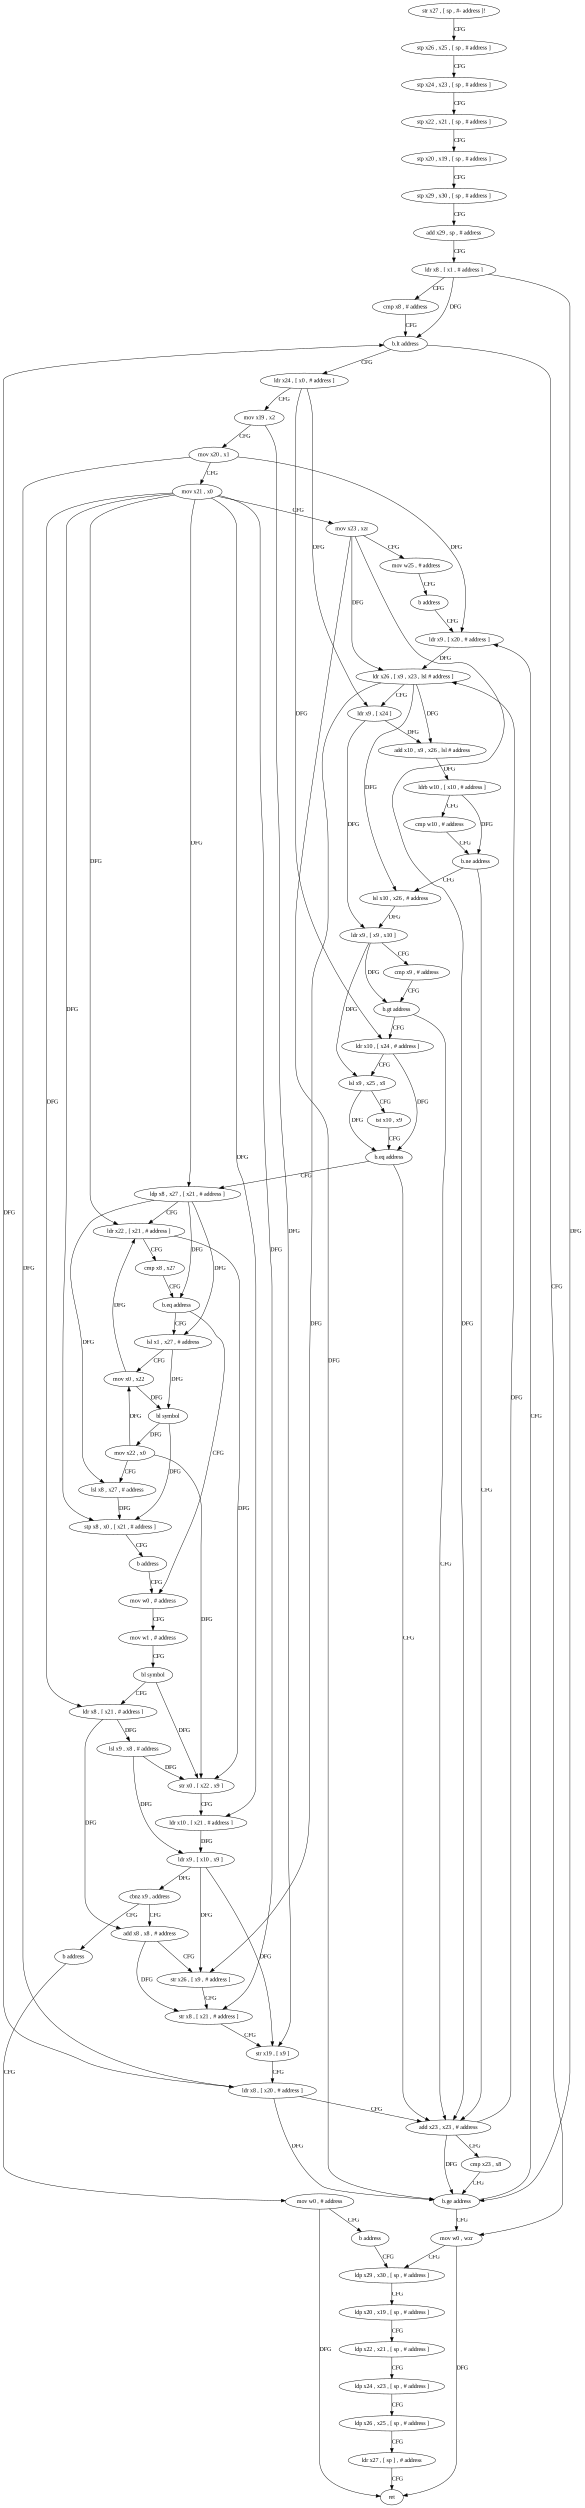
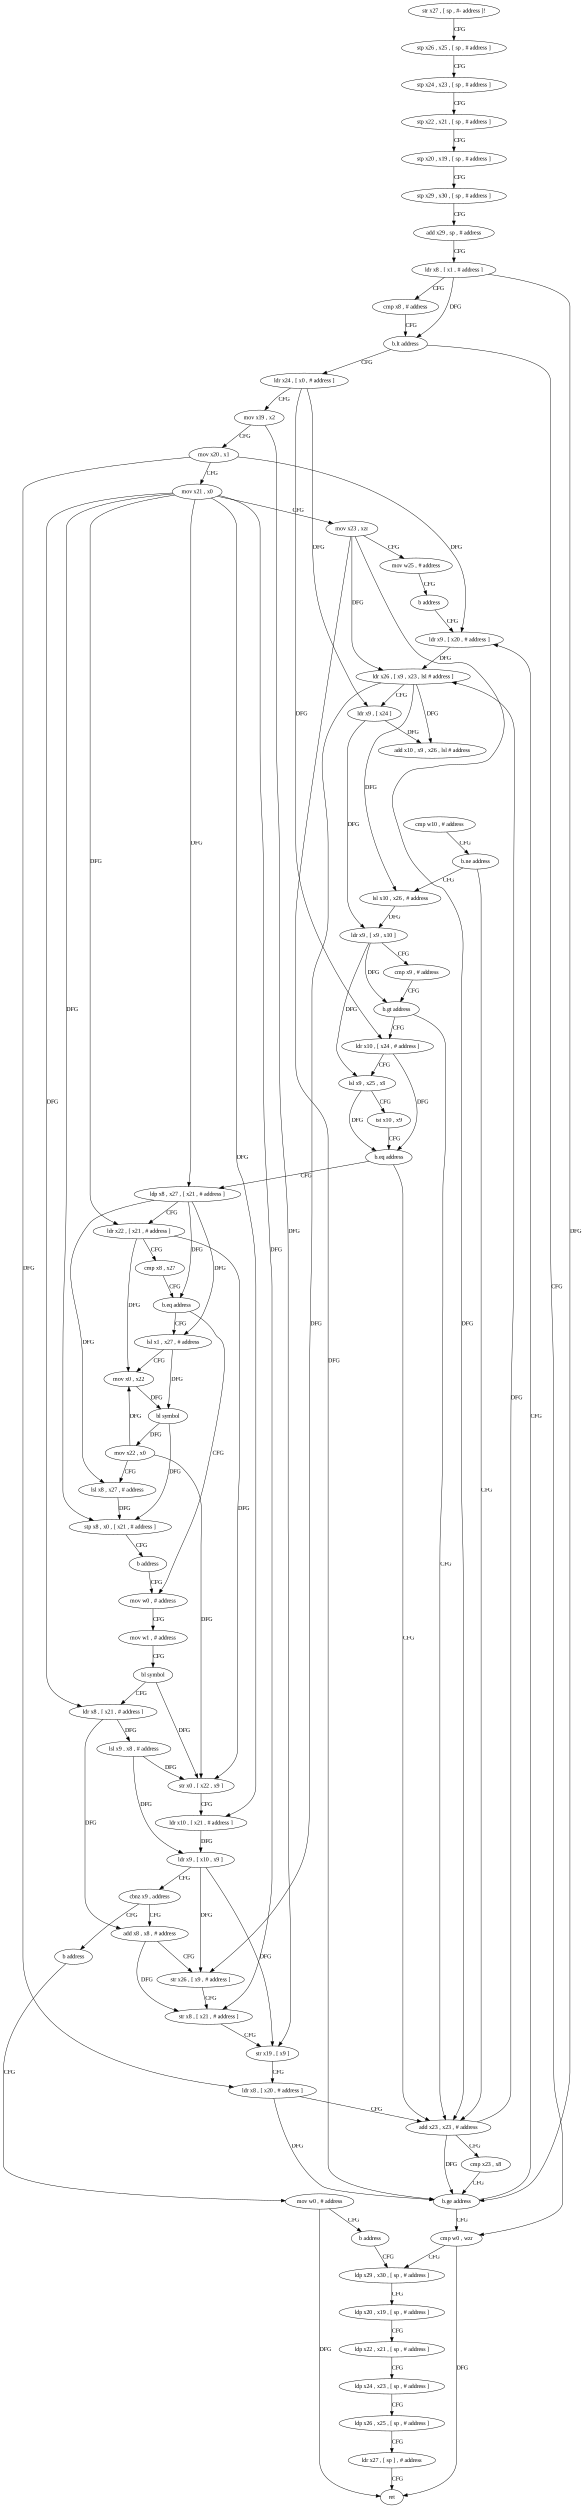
(452, 788) -> none
(3, 1131) -> none
(113, 1306) -> (128, 1303)
(184, 1878) -> (184, 1878)
(456, 2238) -> (456, 2238)
